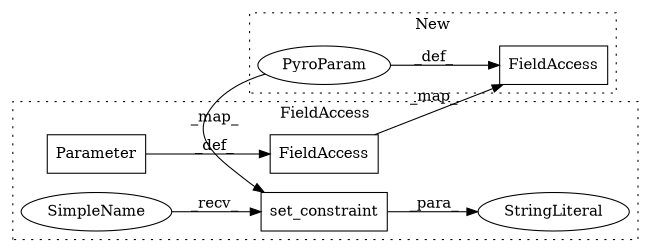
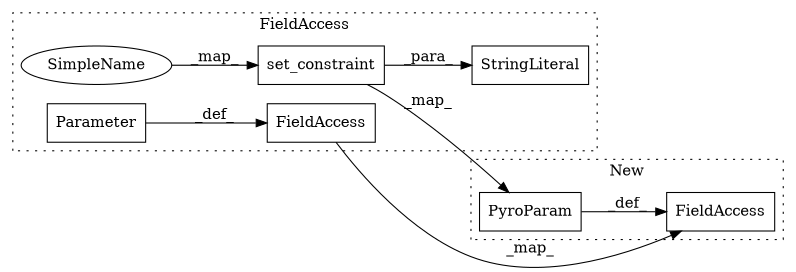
(324, 65) -> (530, 212)
(204, 125) -> (437, 131)
(215, 204) -> (215, 57)
(554, 212) -> (530, 65)
